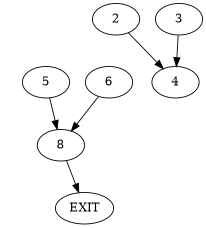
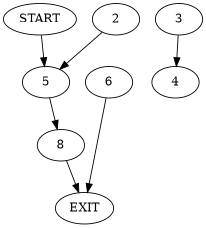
none -> (40, 19)
(143, 48) -> (84, 48)
(88, 110) -> (98, 141)
